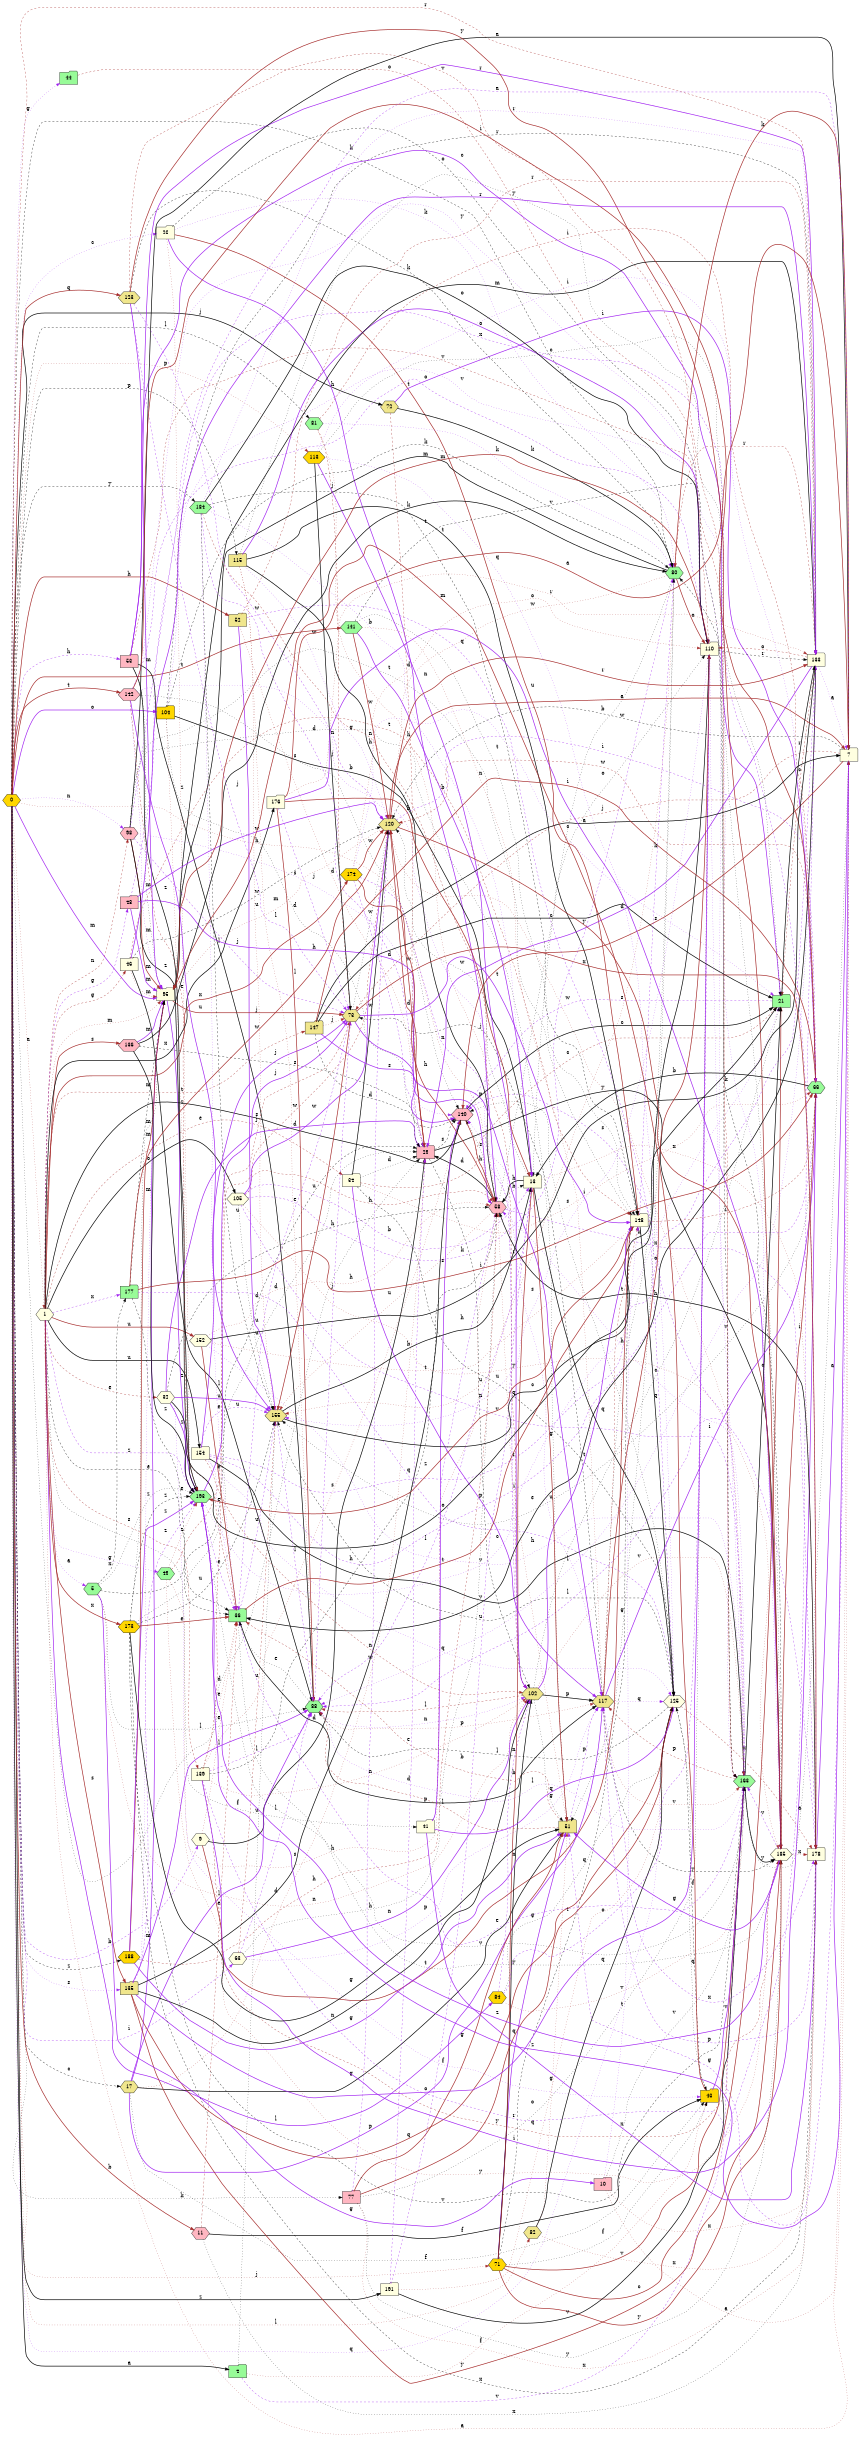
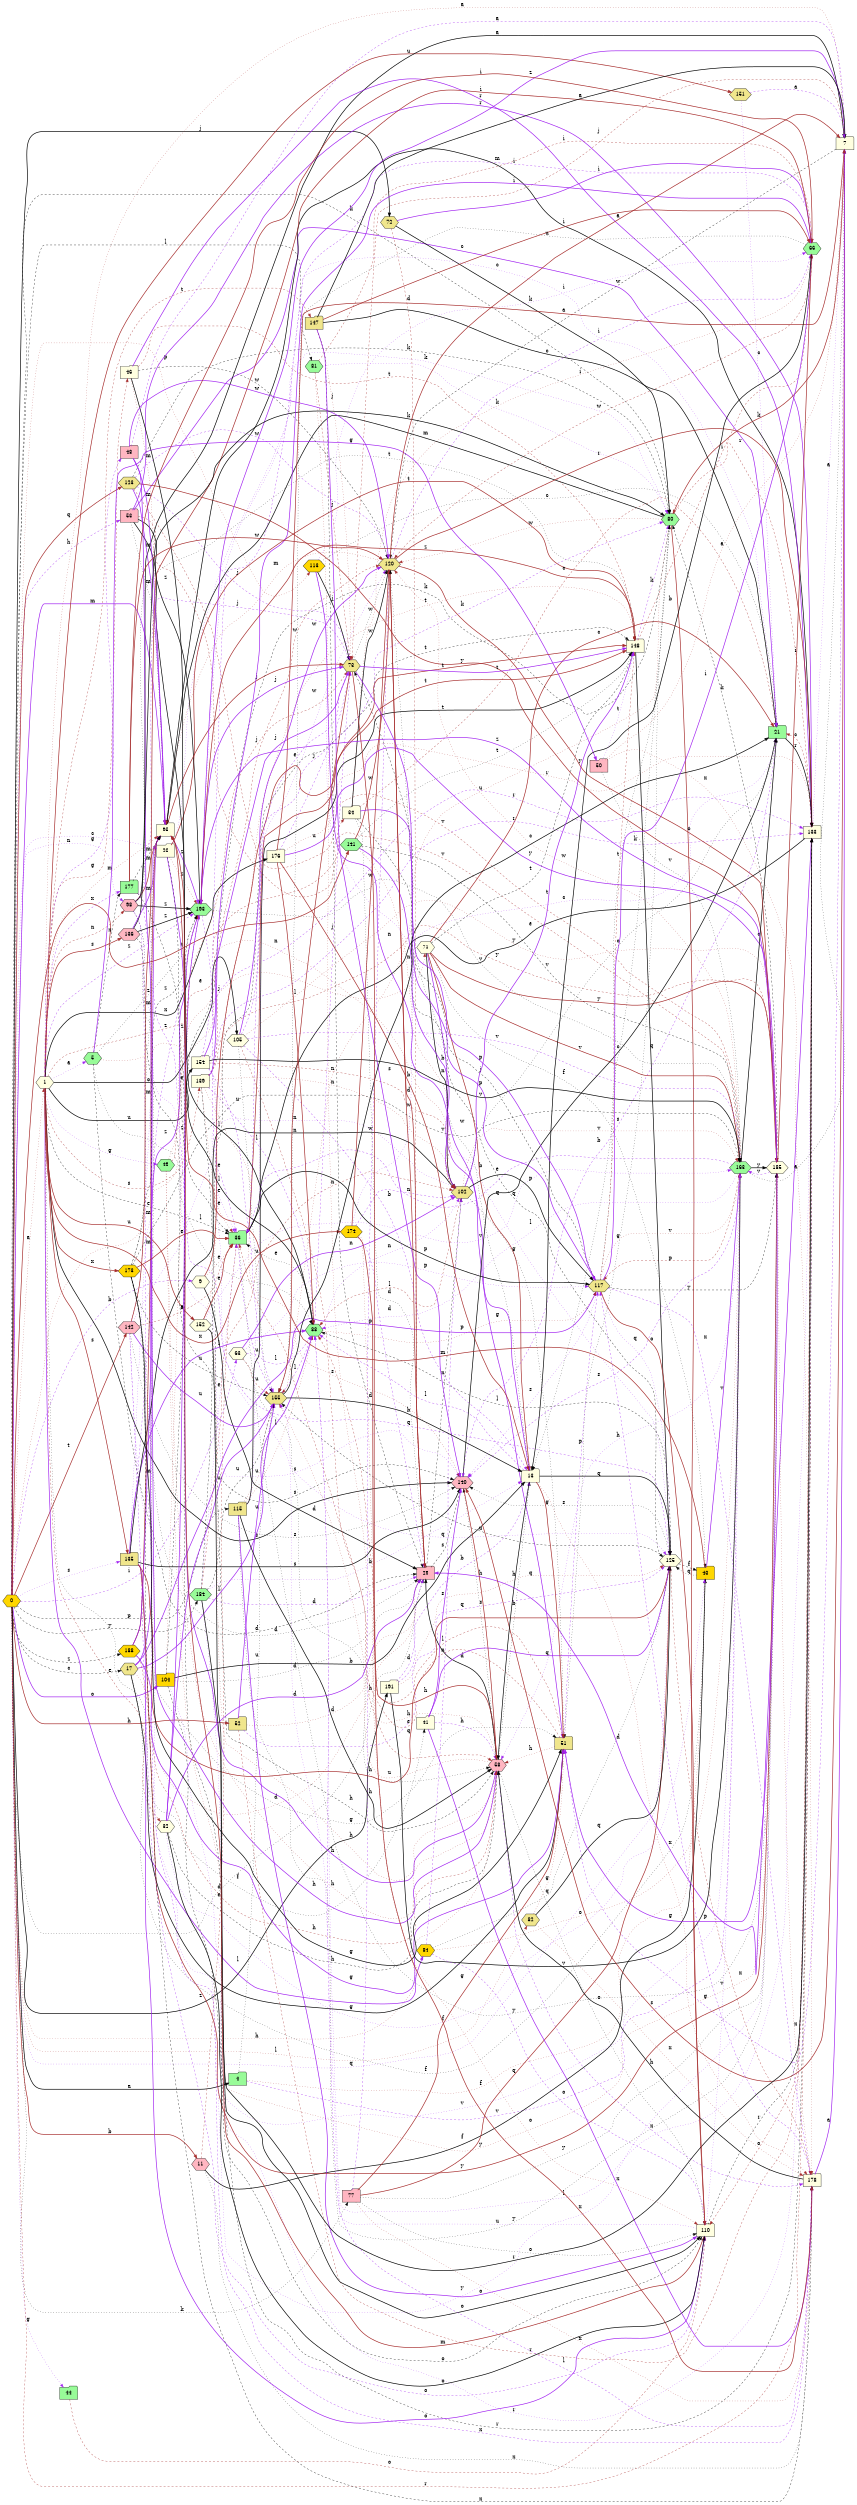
none -> (740, 95)
(533, 686) -> (531, 853)
(580, 1238) -> (409, 989)
(743, 1350) -> none
(622, 1988) -> (580, 1913)
(603, 2185) -> (599, 766)
(497, 2265) -> (426, 947)
